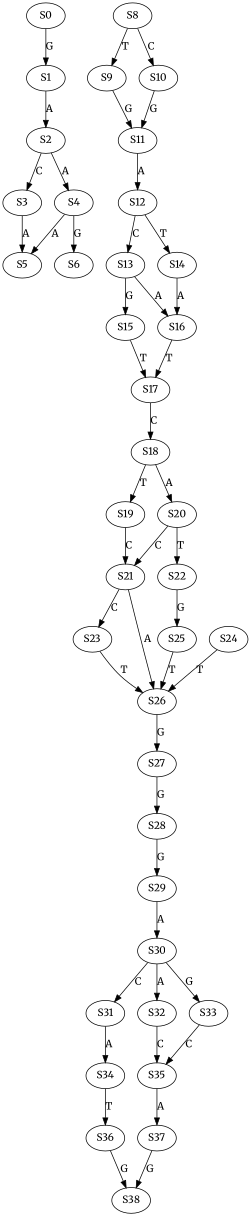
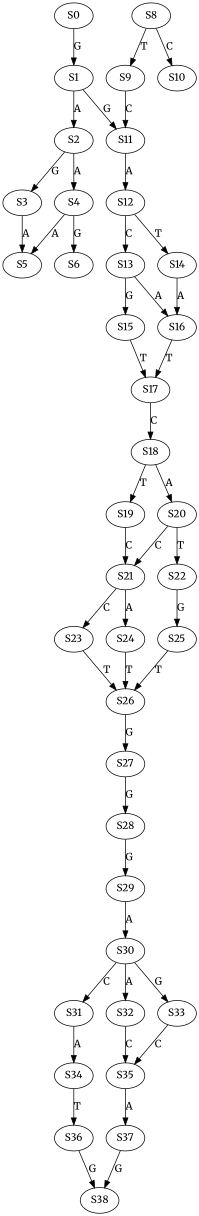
(149, 106) -> (97, 107)
(129, 109) -> (129, 109)
(39, 172) -> (56, 172)
(140, 636) -> (125, 604)
